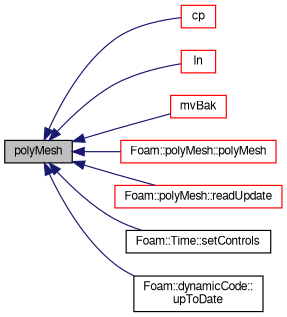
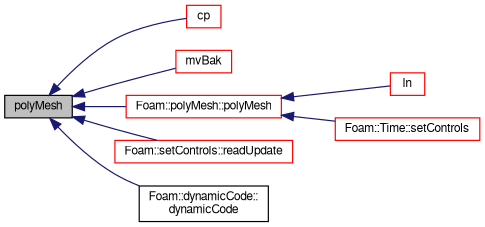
(113, 85) -> (342, 91)
(198, 197) -> (204, 152)
(96, 207) -> (314, 119)
(198, 242) -> (408, 129)
(198, 294) -> (204, 204)
